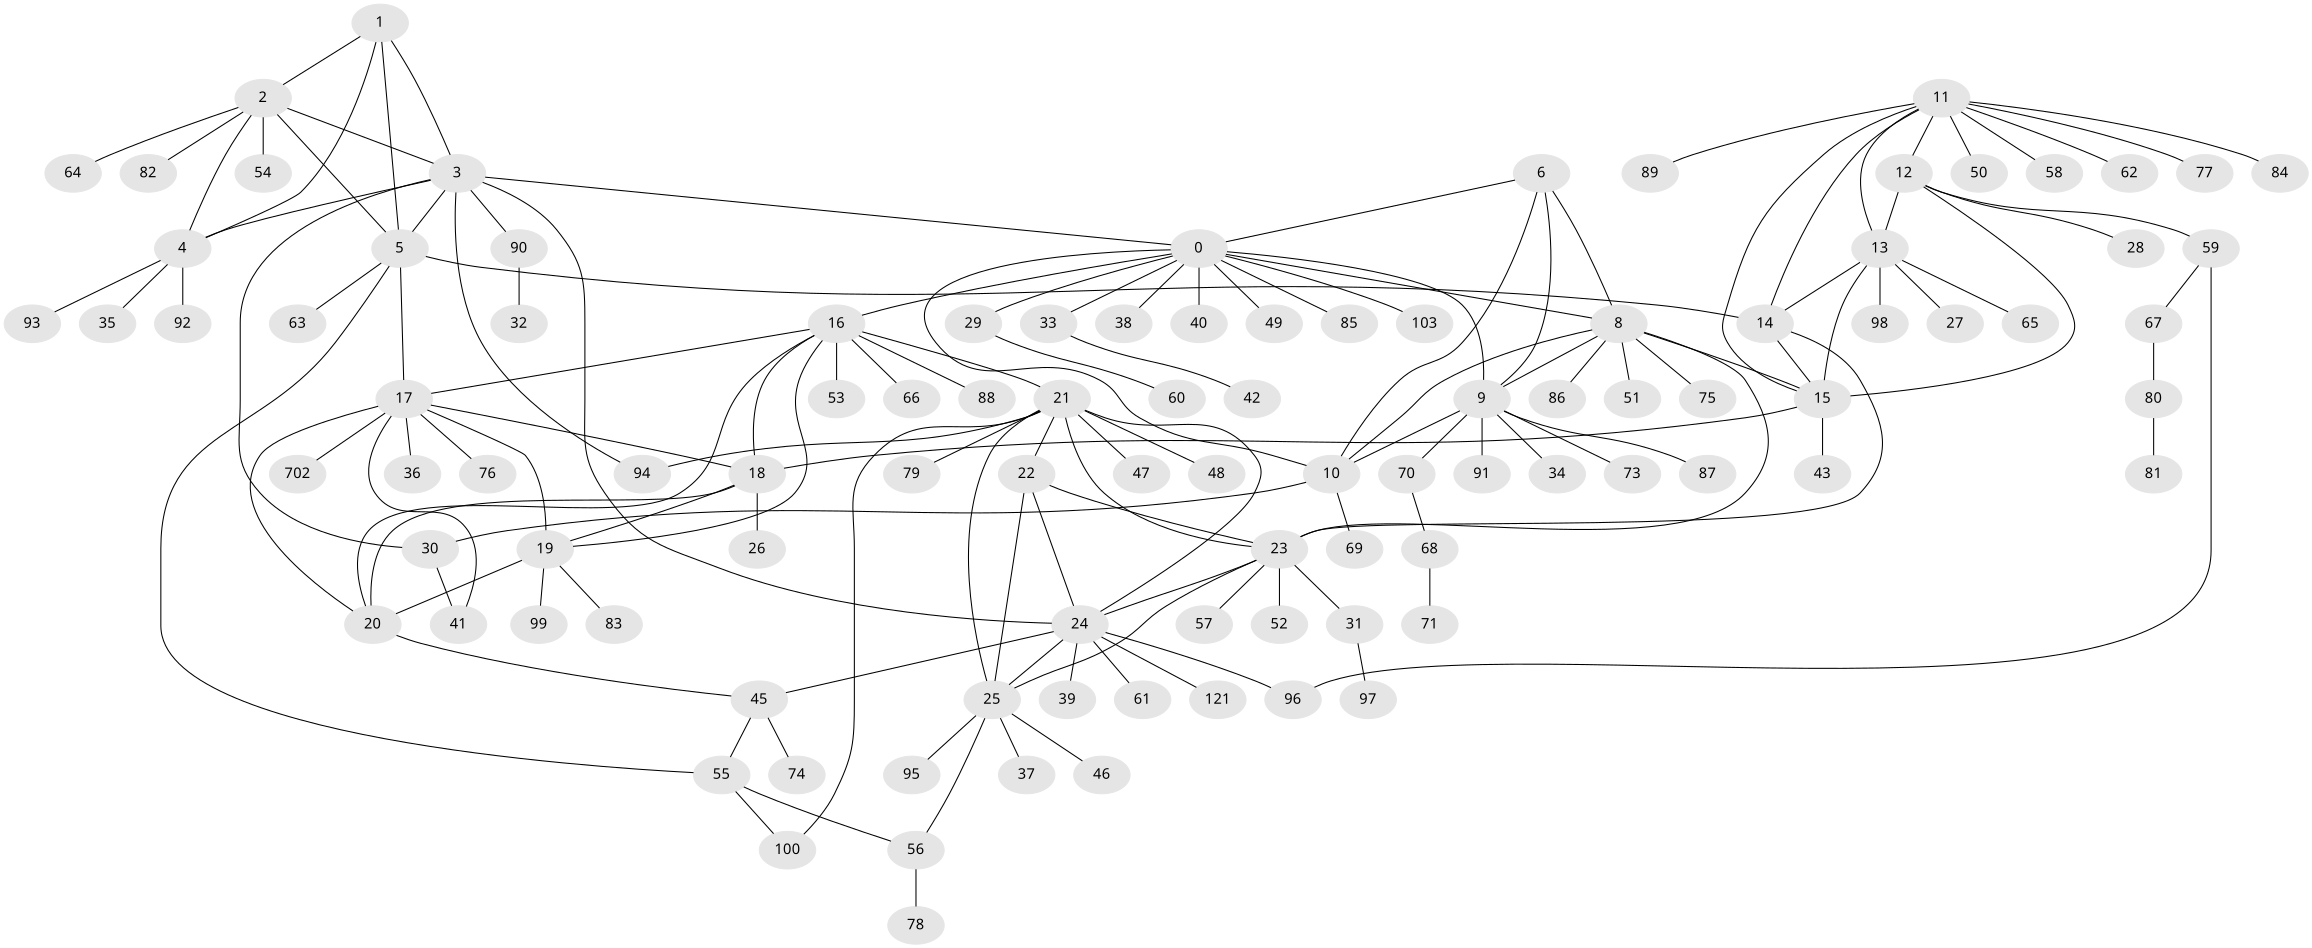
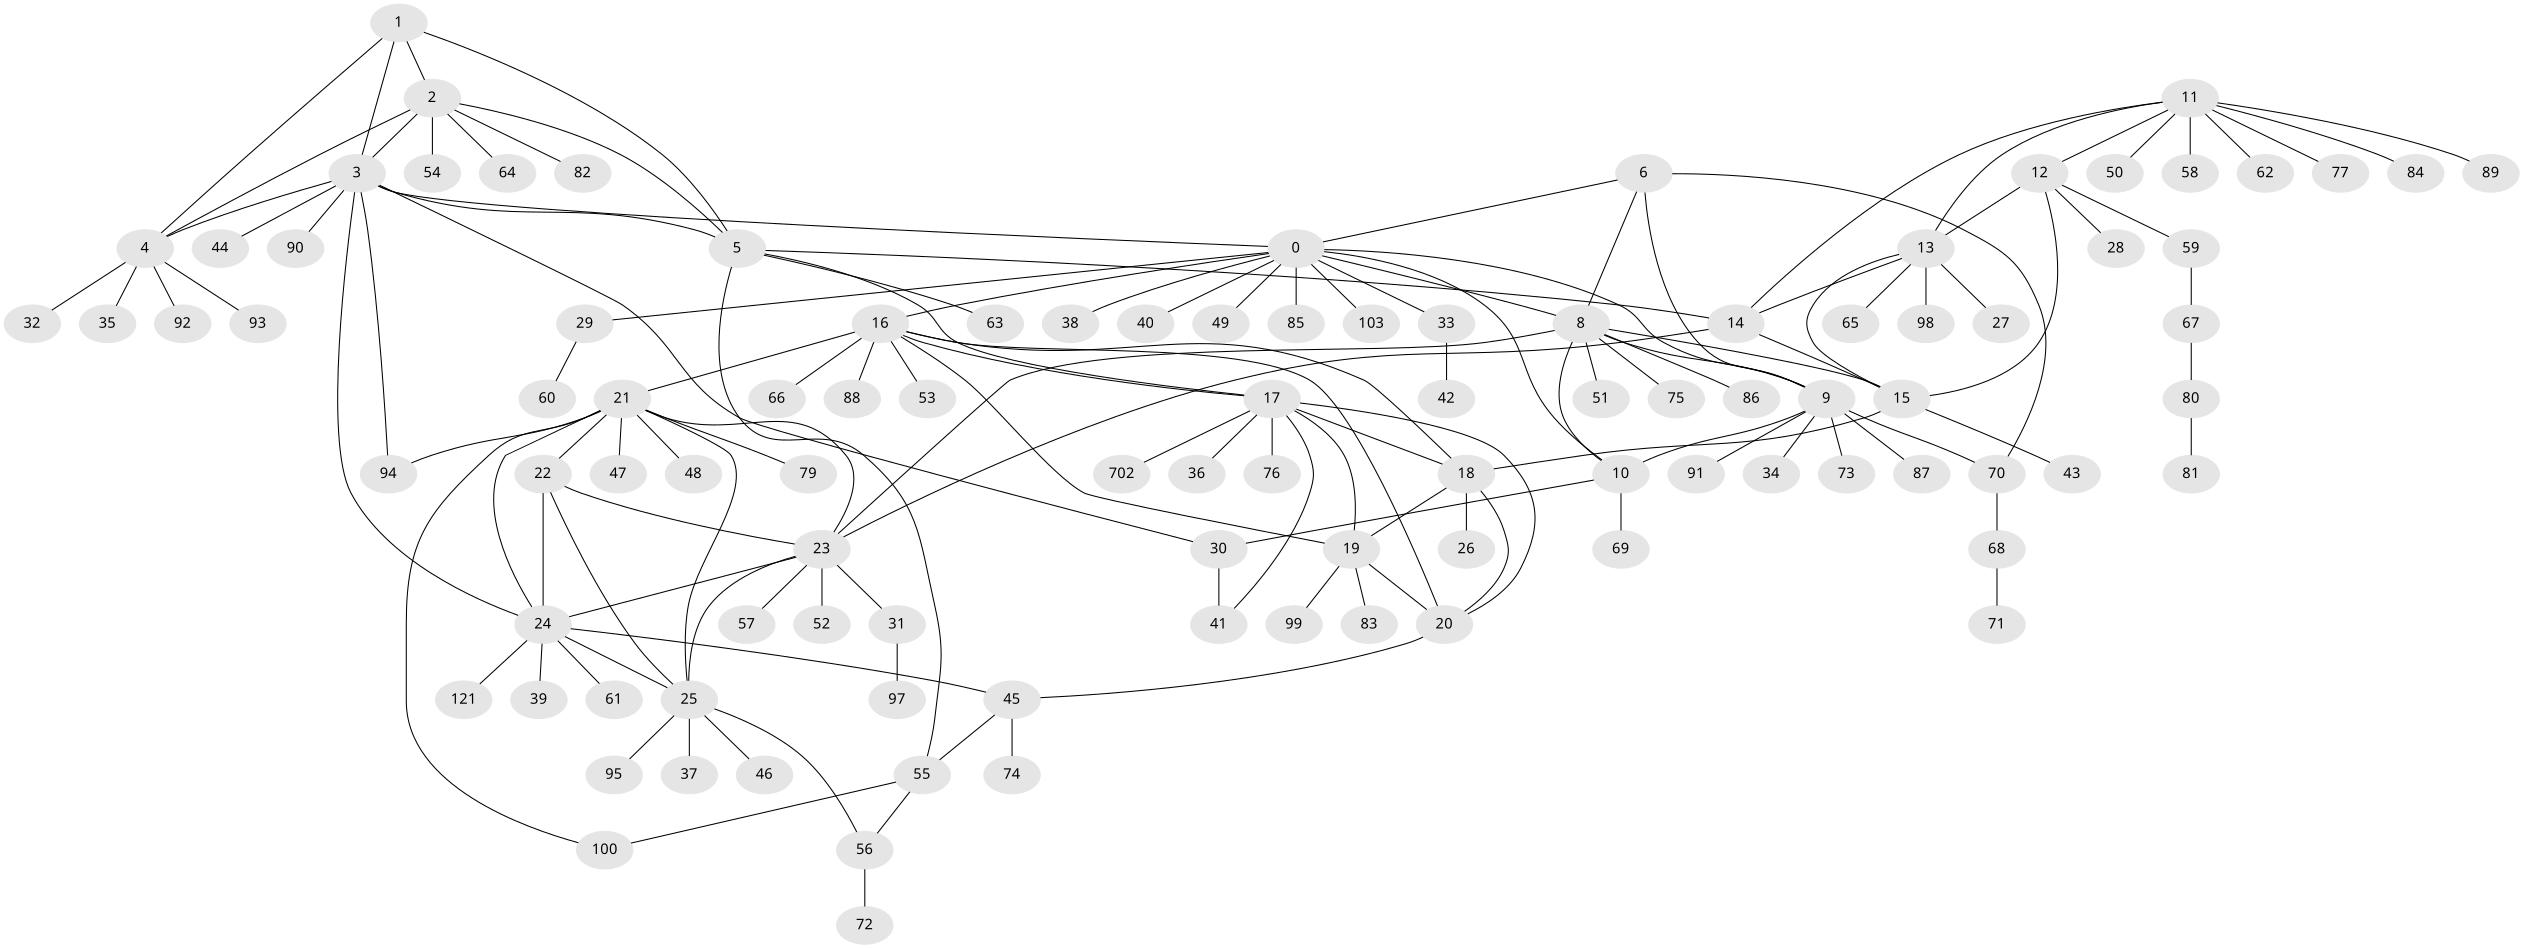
(1757, 230) -> none
none -> (220, 249)
(519, 286) -> (89, 286)
(1462, 343) -> (1950, 224)
(1293, 700) -> none
(916, 925) -> (865, 925)
